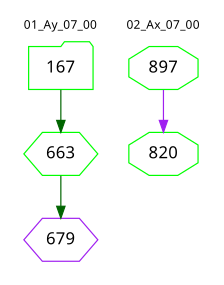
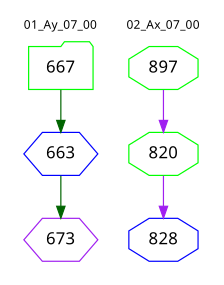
(61, 68) -> (61, 68)
(61, 154) -> (61, 154)
(61, 240) -> (61, 240)
none -> (163, 240)
